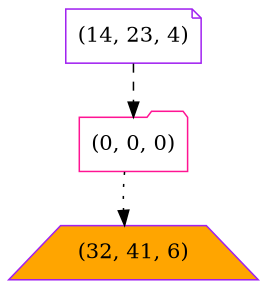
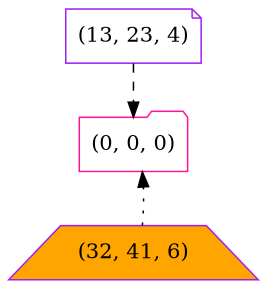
(133, 36) -> (133, 36)
(123, 191) -> (144, 206)
